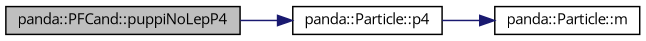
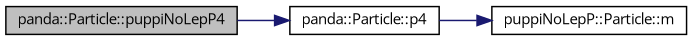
(123, 20) -> (122, 20)
(567, 20) -> (589, 20)
